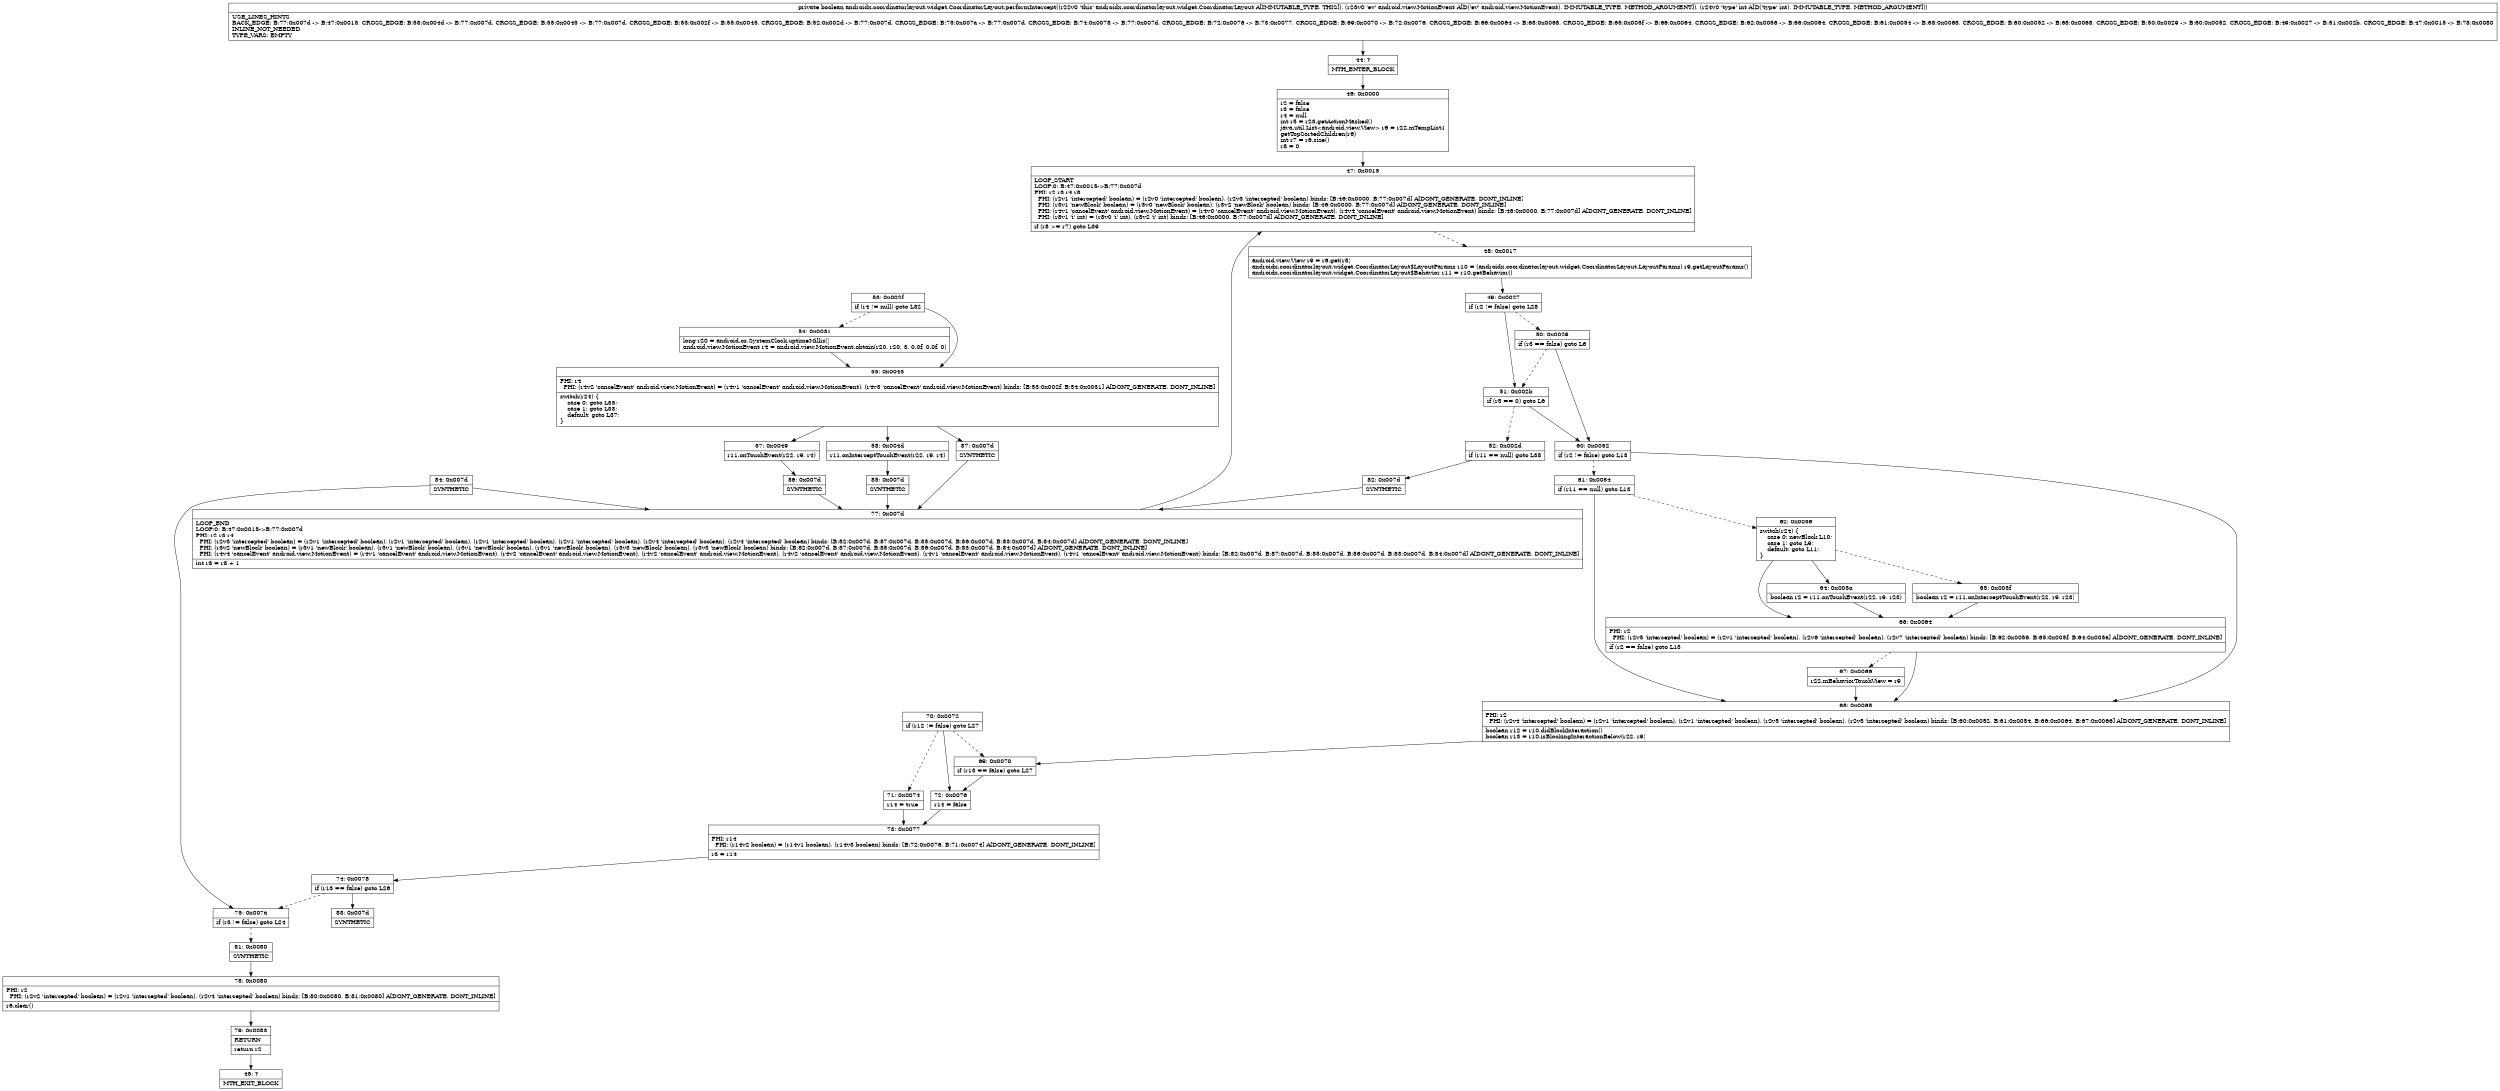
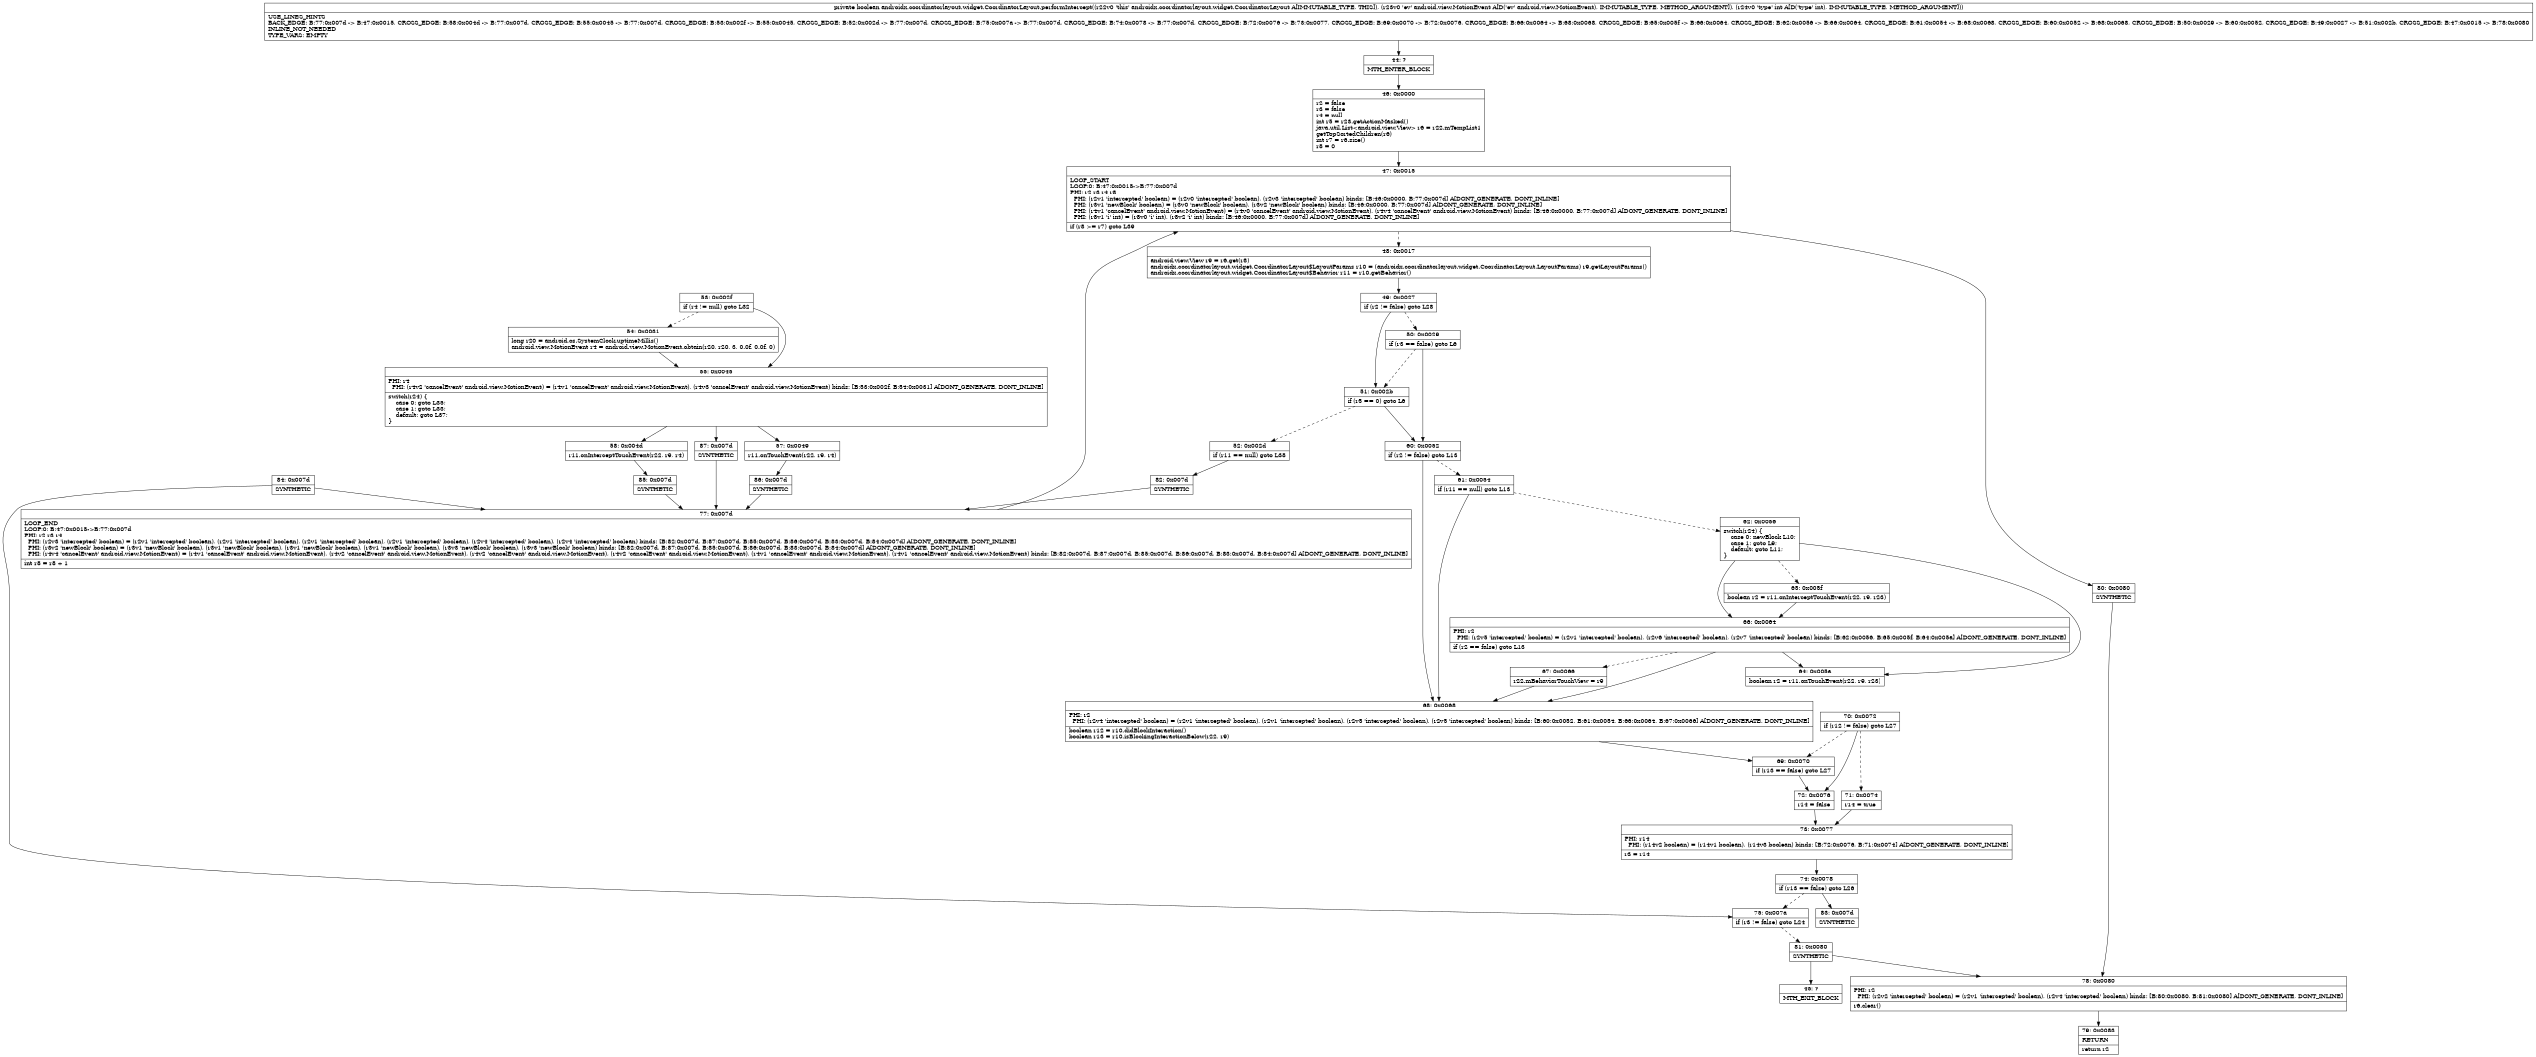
none -> (2114, 593)
(1867, 609) -> (1791, 658)
(251, 1060) -> (1811, 971)
